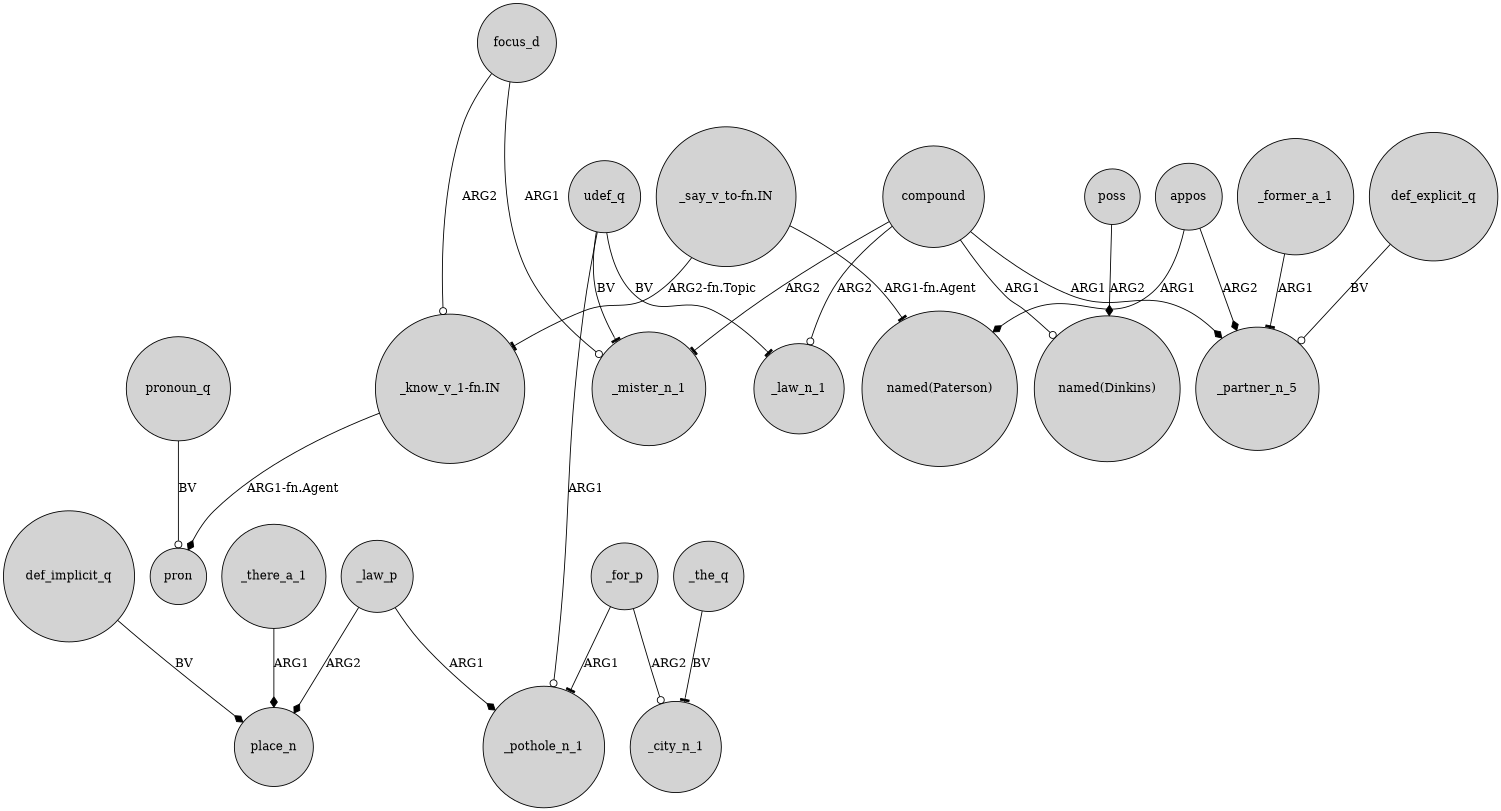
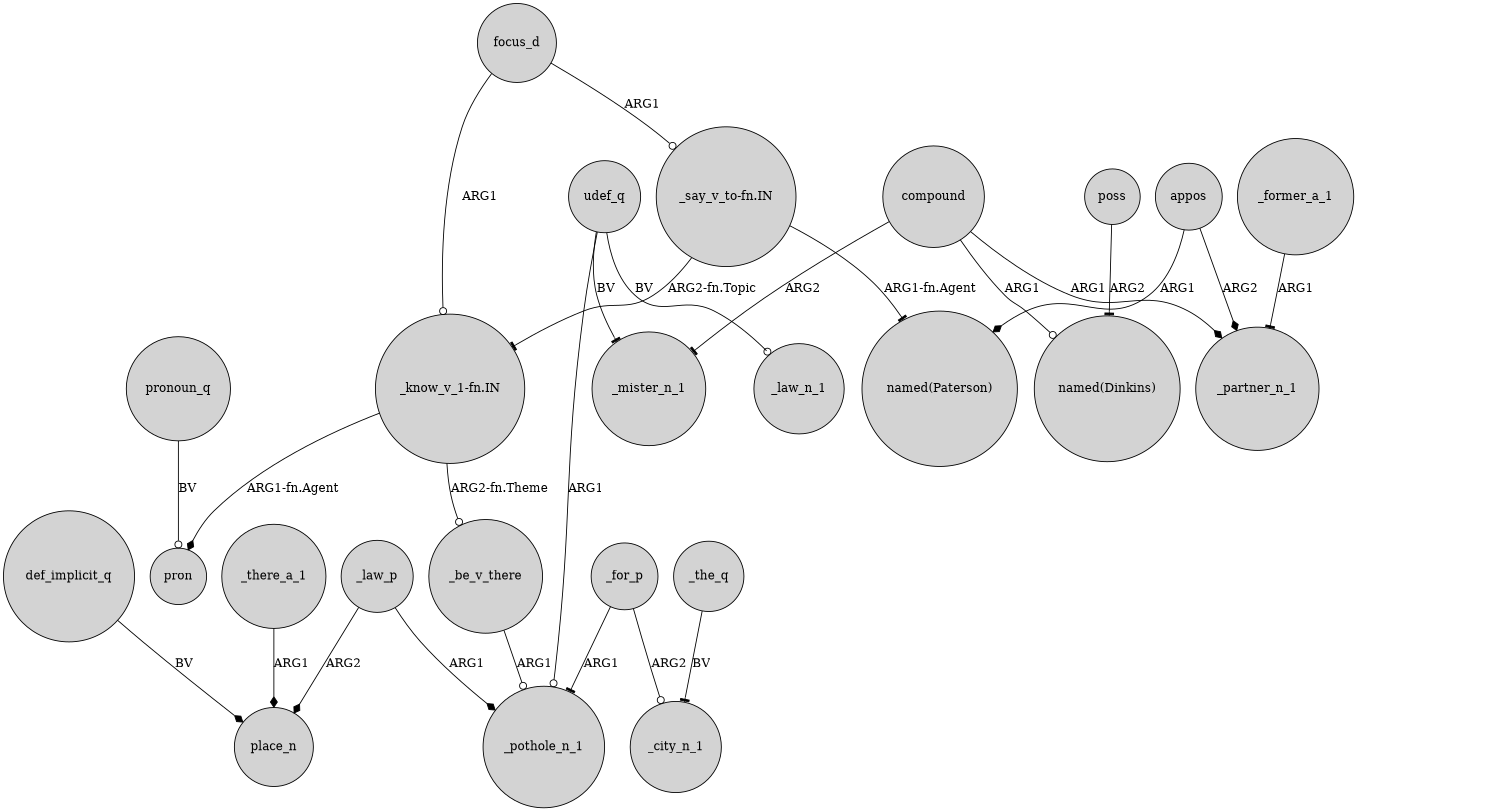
(480, 197) -> (480, 197)
(1434, 197) -> none
(513, 231) -> (612, 101)
(1110, 268) -> (1110, 268)
(842, 275) -> none
(672, 306) -> (672, 306)
(1257, 389) -> (1257, 389)
none -> (486, 576)
